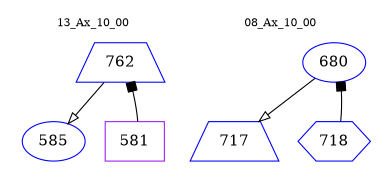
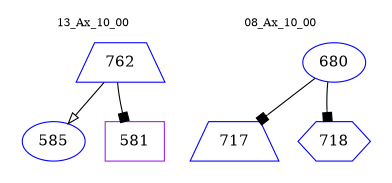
(291, 96) -> (291, 96)
(136, 107) -> (119, 97)
(342, 107) -> (327, 96)
